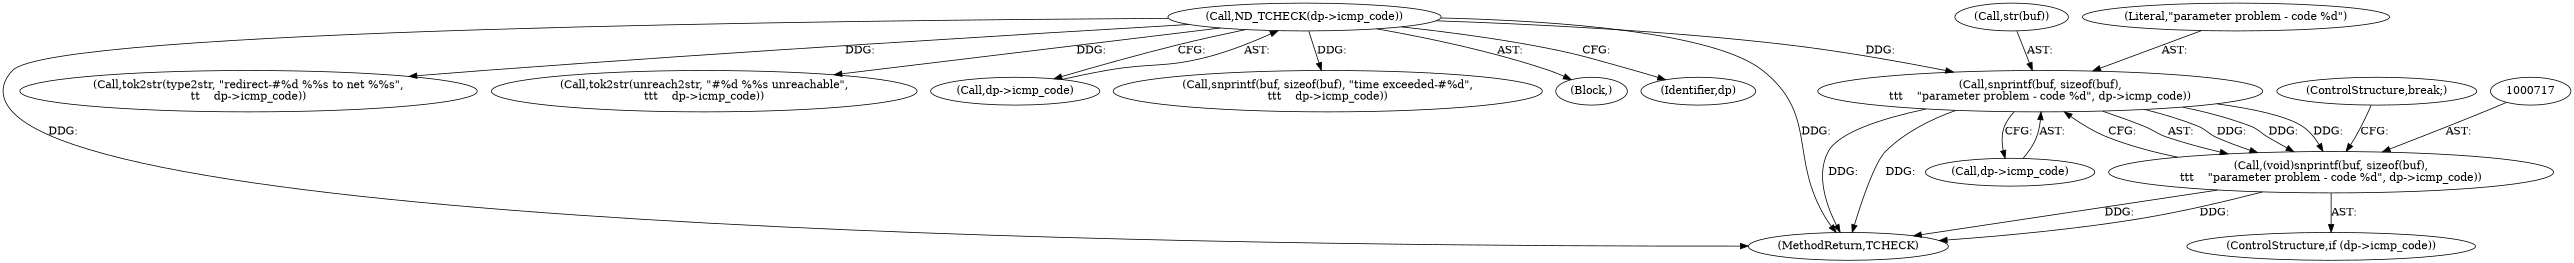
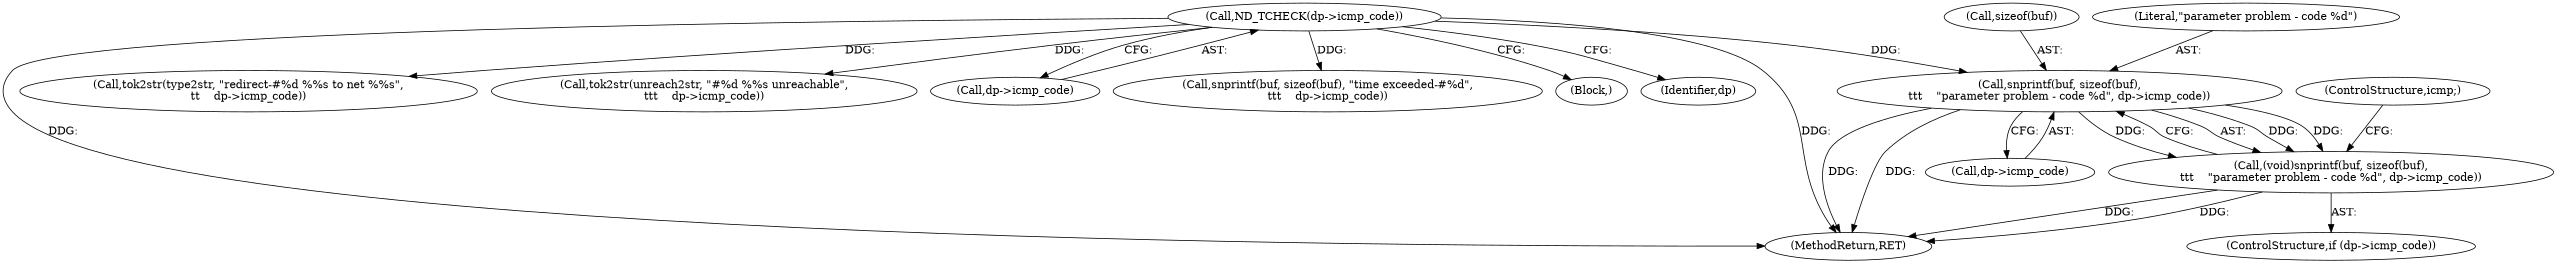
(2012, 17) -> (2012, 17)
(1512, 51) -> (1513, 51)
(2377, 91) -> (2393, 91)
(2531, 91) -> none
(1848, 246) -> (1848, 246)
